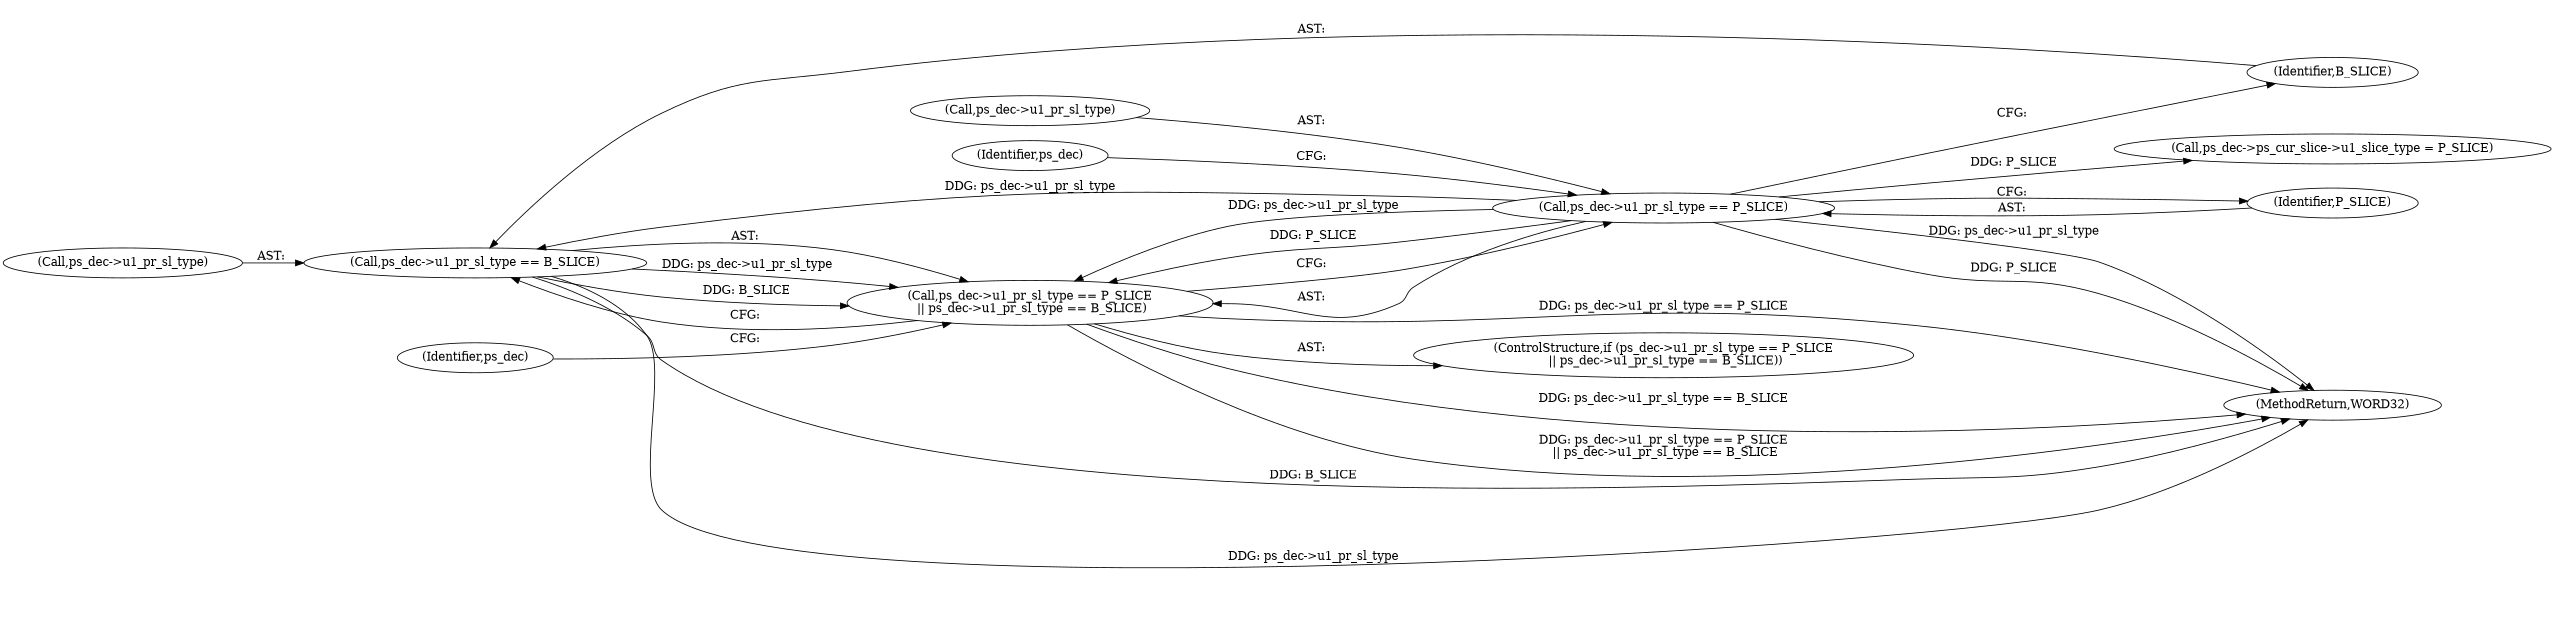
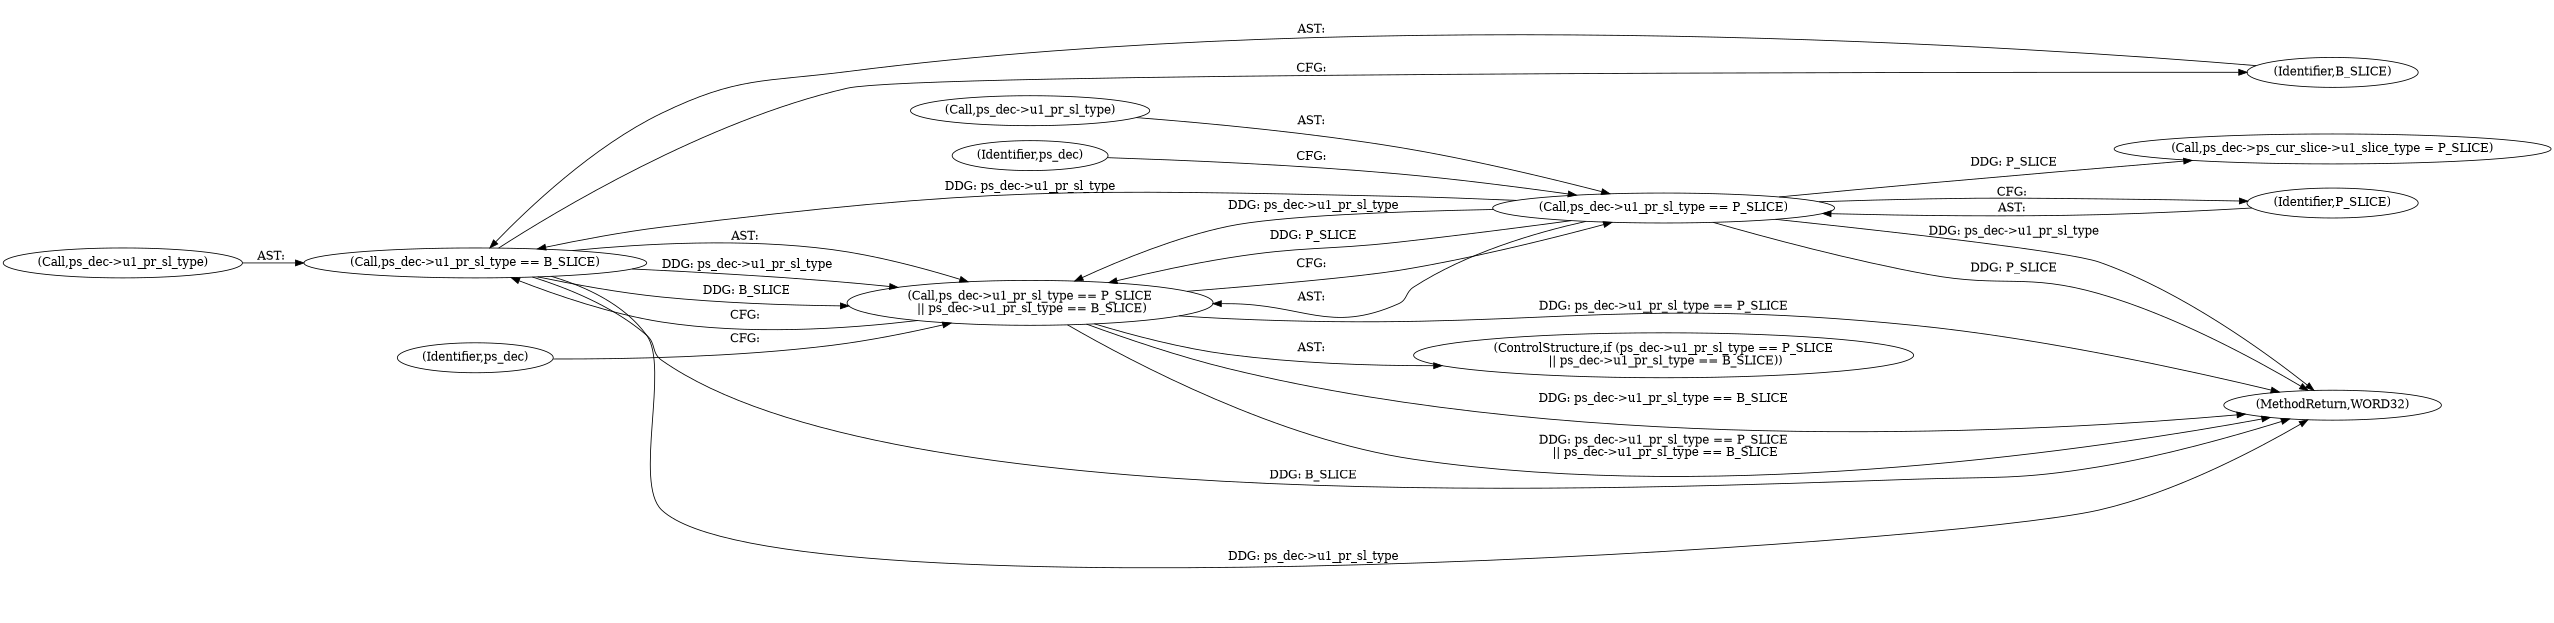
(1999, 139) -> (1350, 75)
